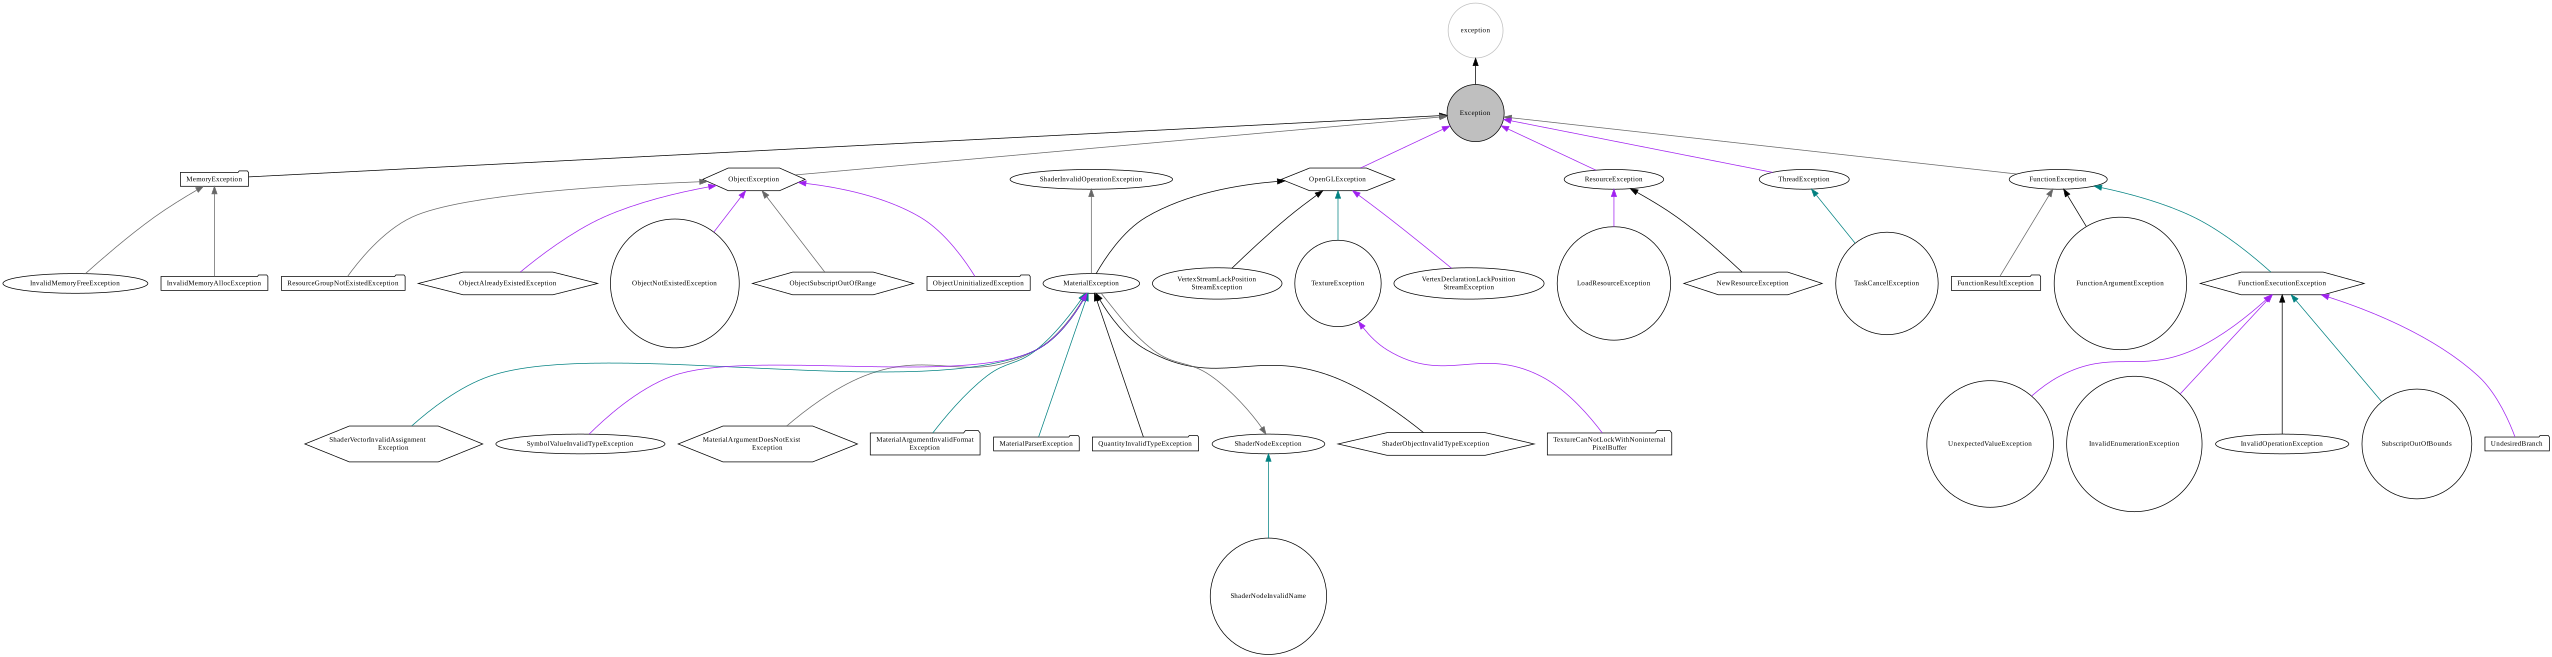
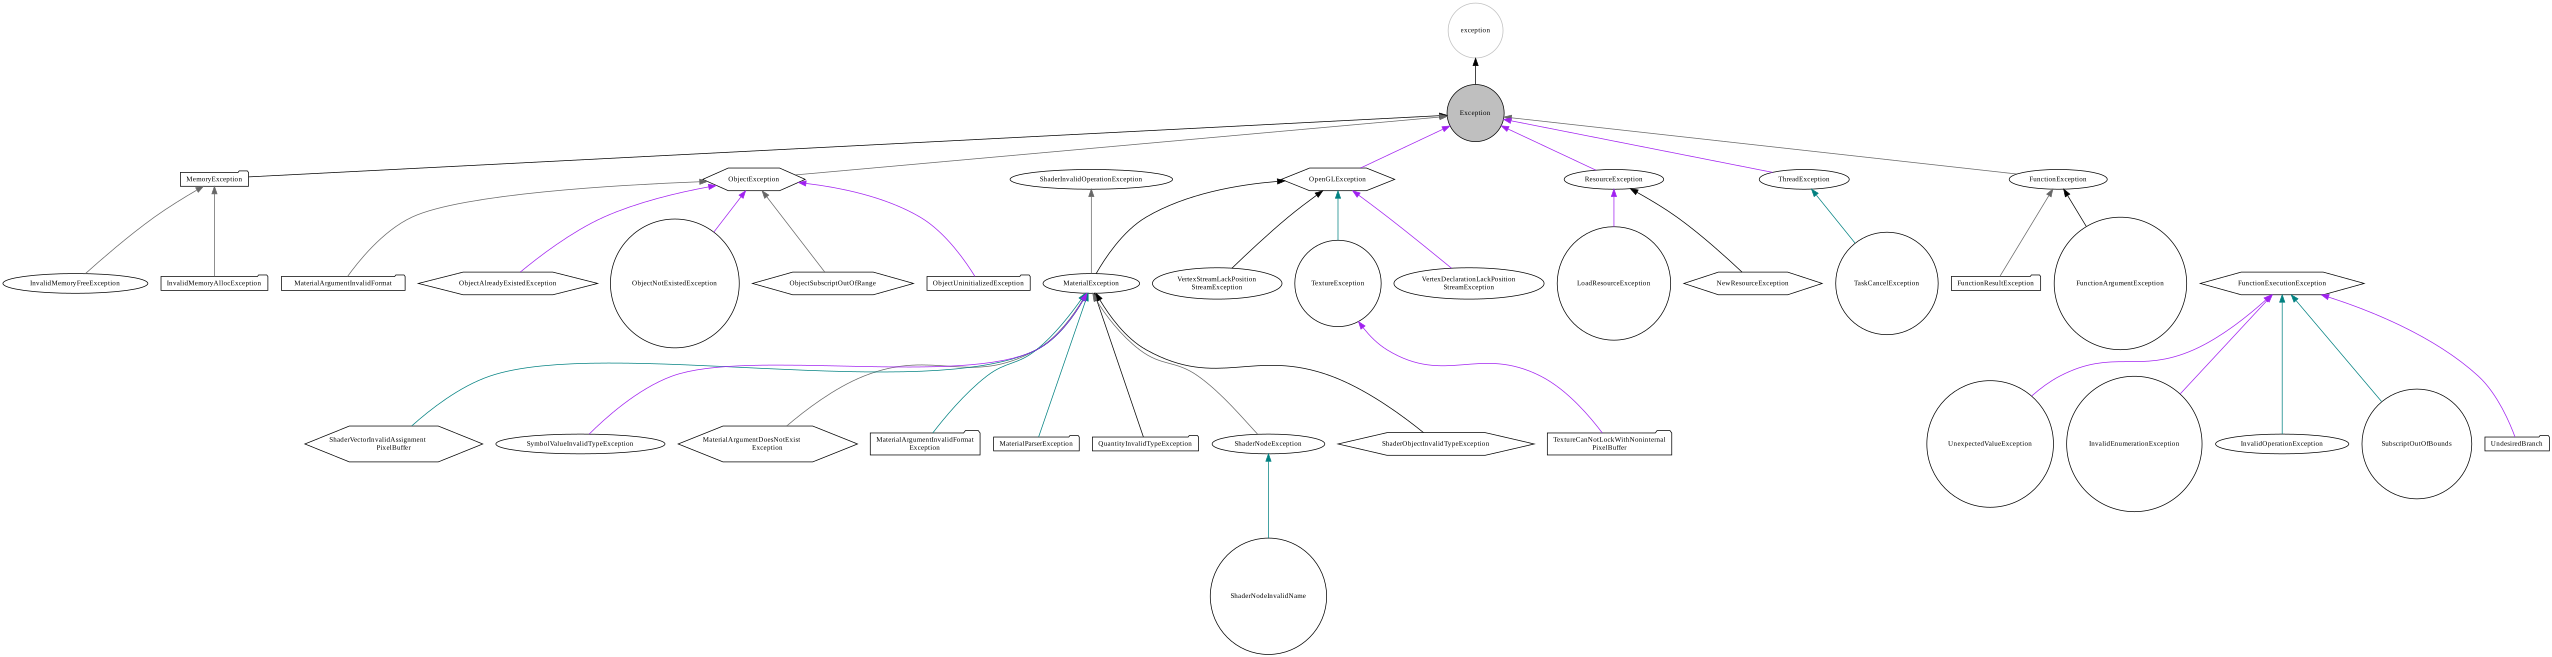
(2193, 217) -> none
(343, 283) -> (343, 283)
(2282, 368) -> (2282, 368)
(1205, 372) -> (1187, 369)
(394, 444) -> (394, 444)
